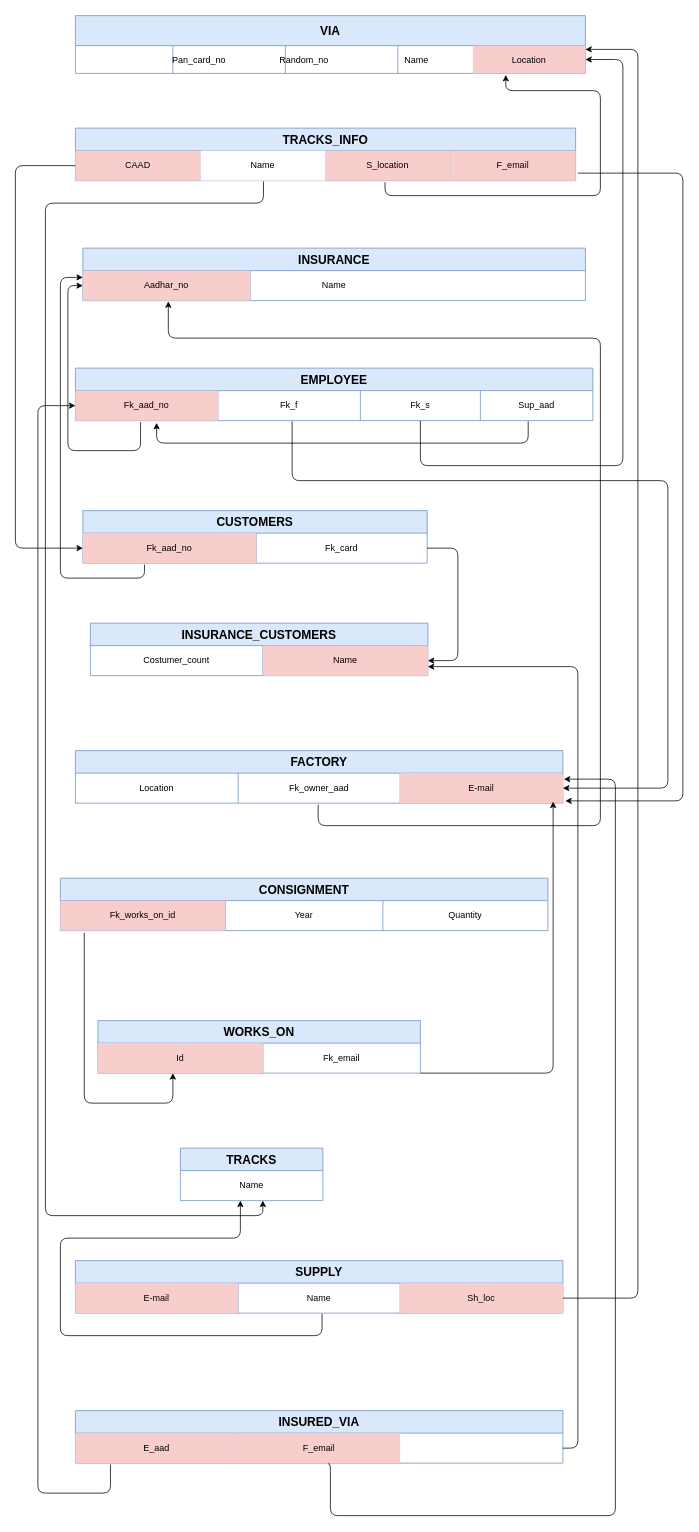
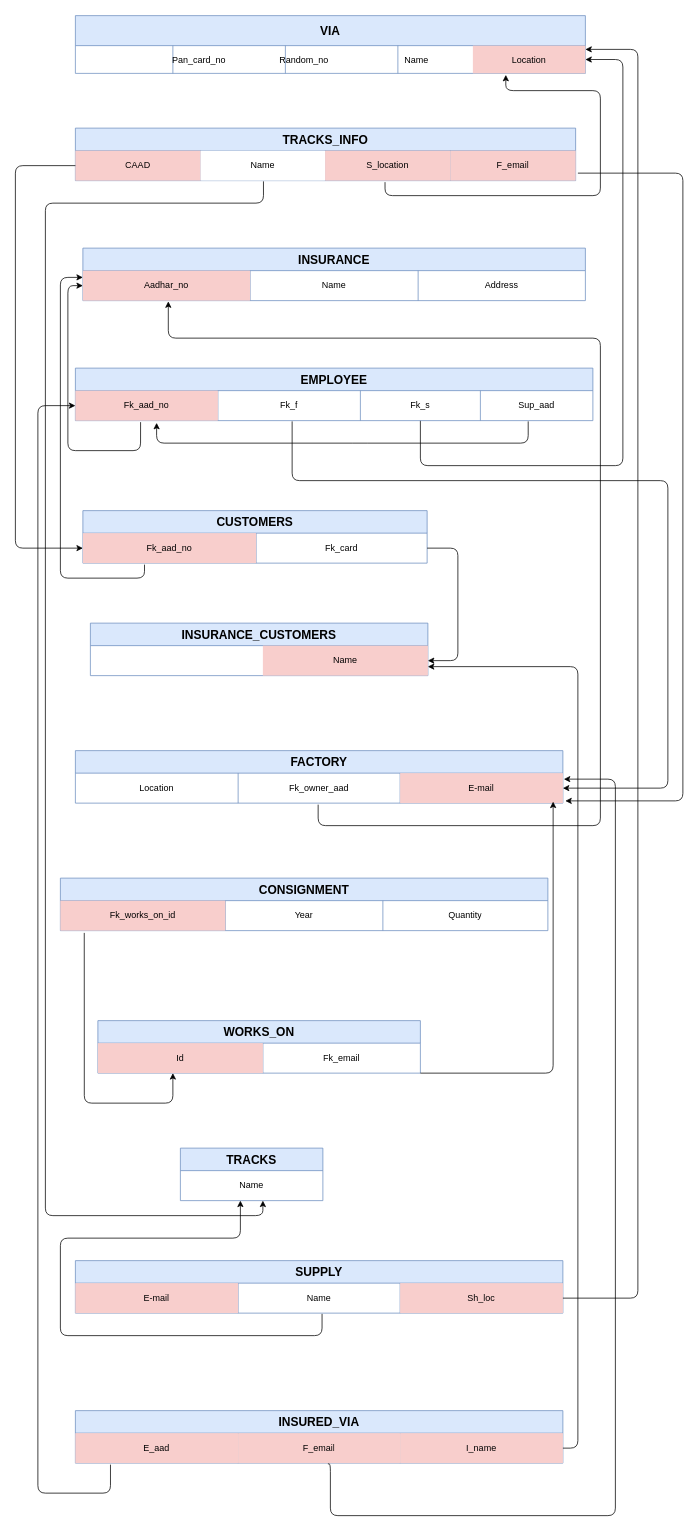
none -> (502, 285)
(177, 660) -> none
none -> (482, 1448)
